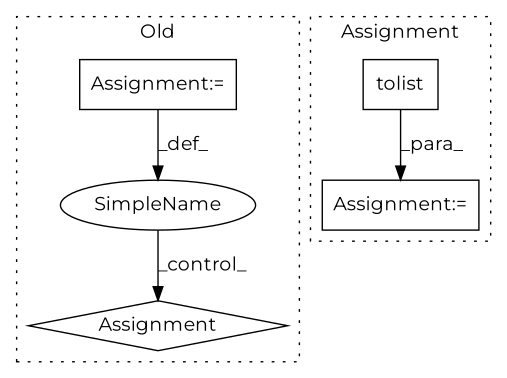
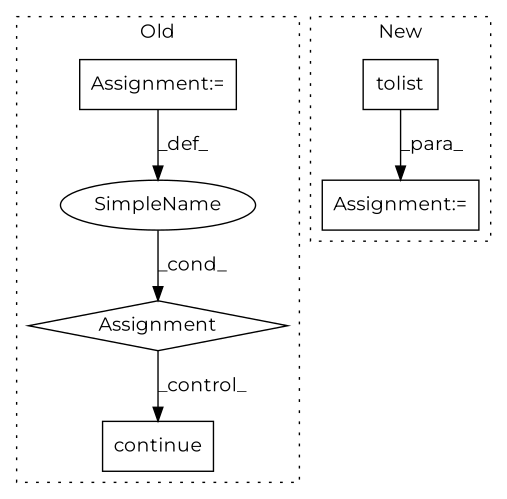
(401, 33) -> (401, 33)
(202, 265) -> (193, 265)
none -> (158, 446)
